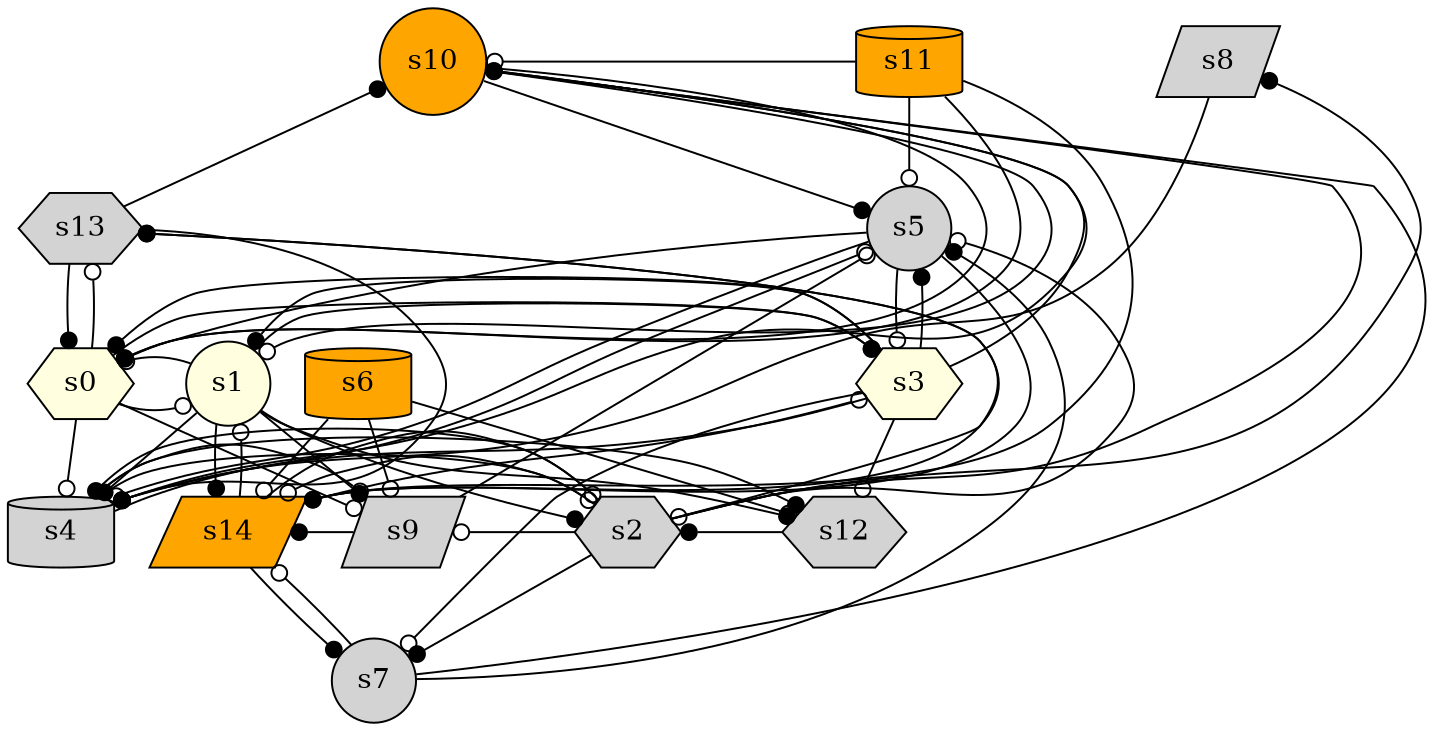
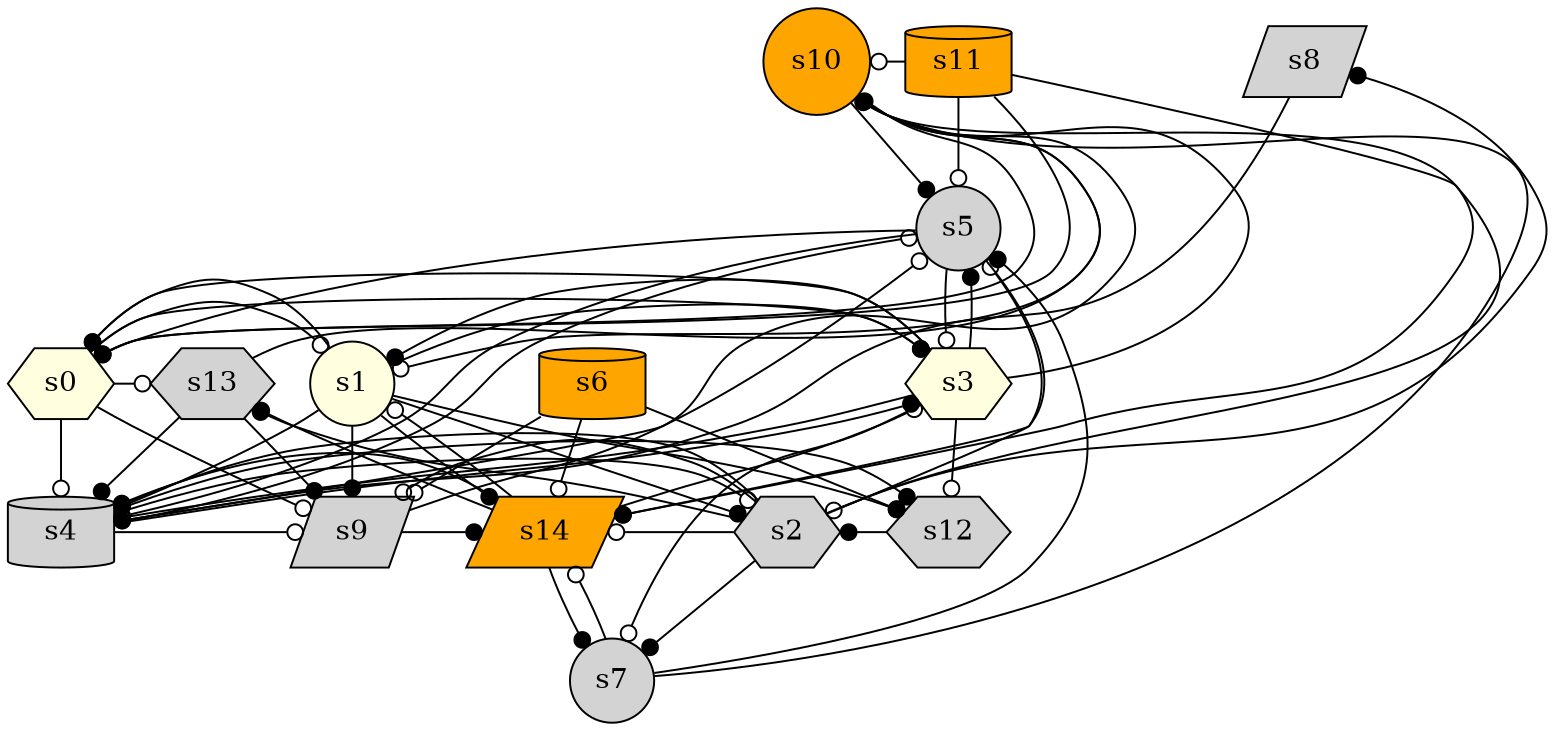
(67, 298) -> (276, 452)
(426, 432) -> (315, 454)
none -> (510, 470)
